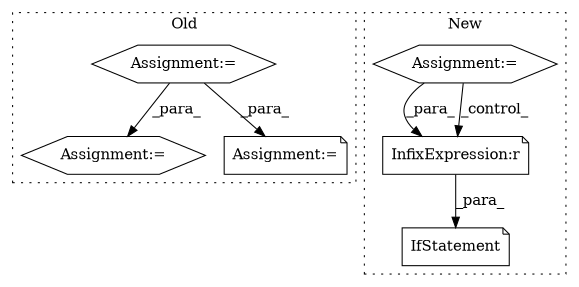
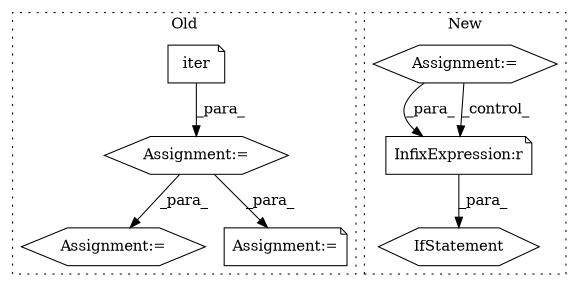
none -> (196, 64)
(456, 247) -> (459, 247)
